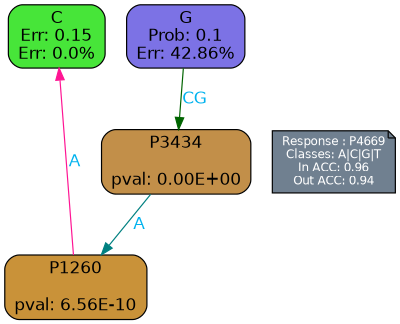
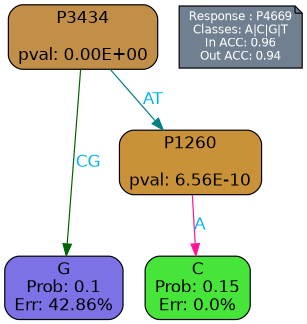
(57, 36) -> (198, 288)
(181, 93) -> (74, 157)
(139, 225) -> (153, 100)
